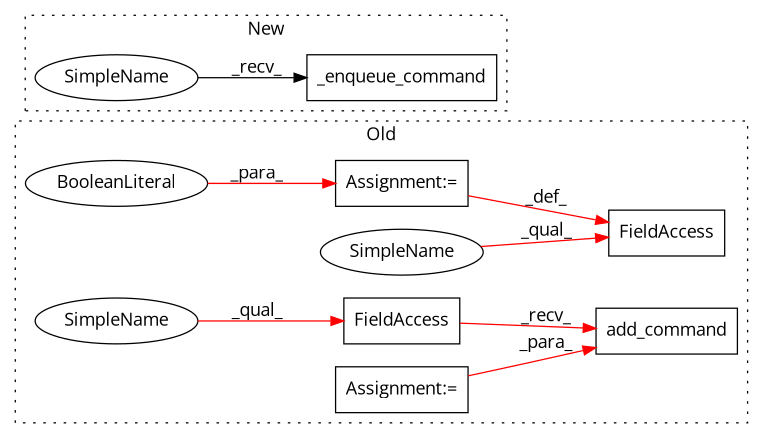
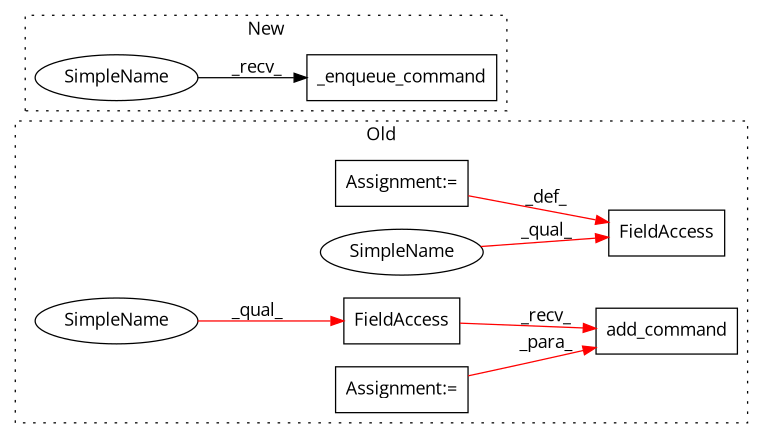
(117, 183) -> none
